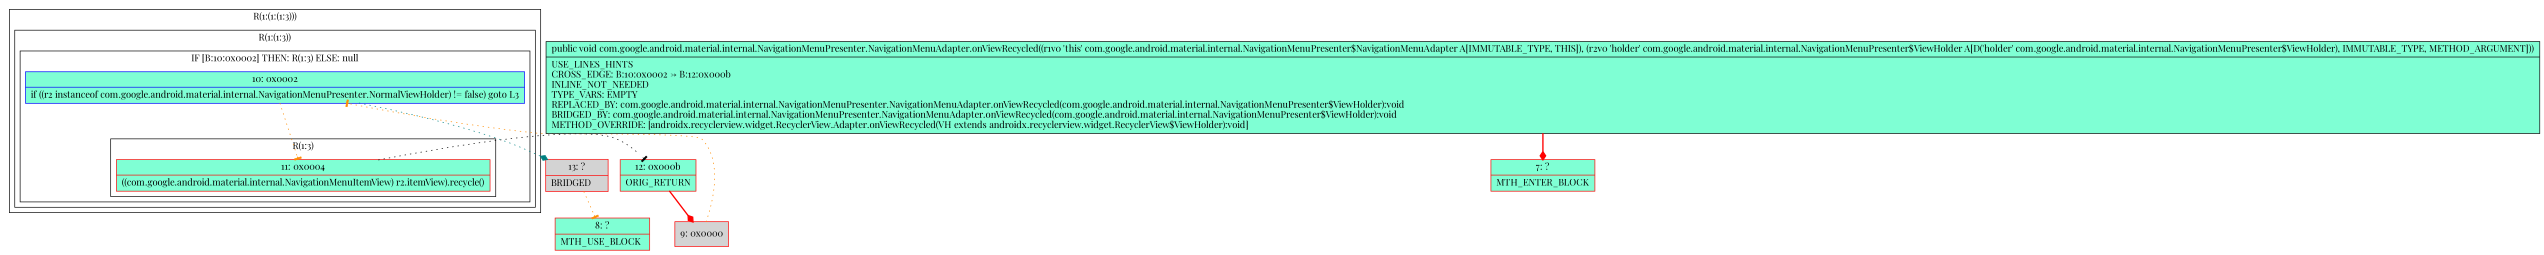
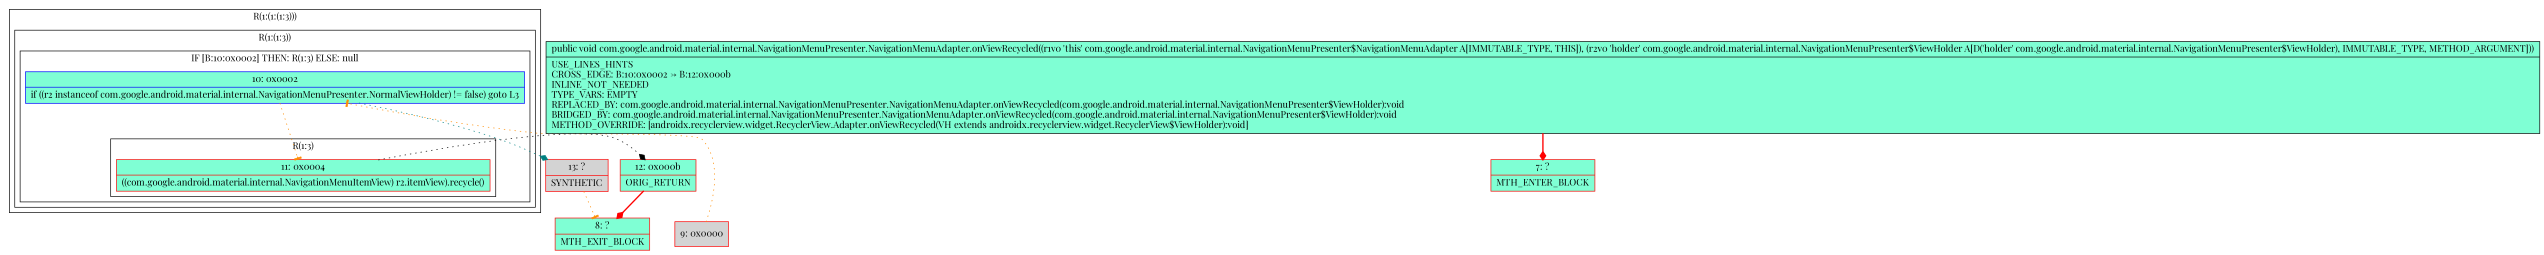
(511, 139) -> (511, 139)
(571, 183) -> (577, 183)
(679, 203) -> (633, 202)
(601, 242) -> (602, 242)
